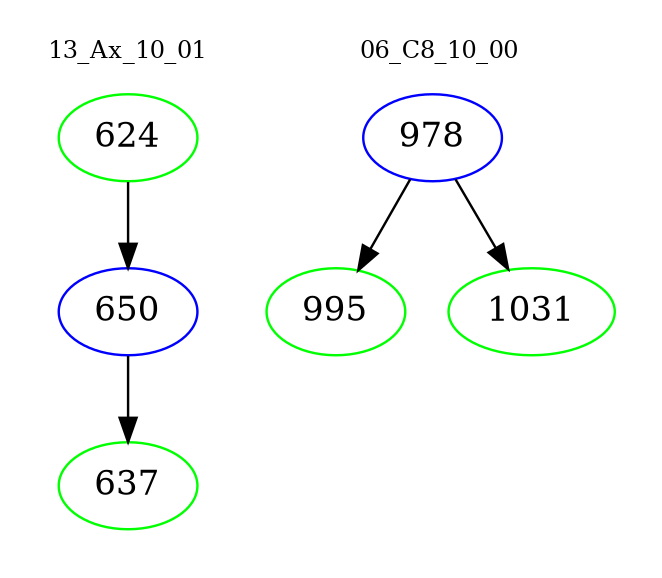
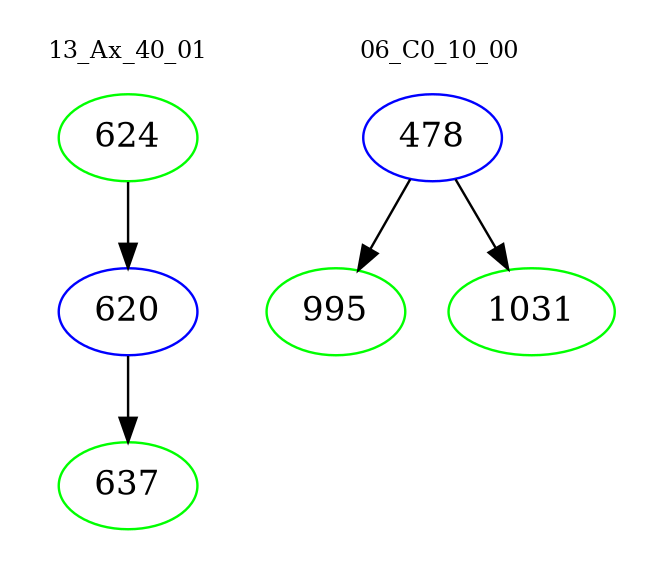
(128, 52) -> (128, 52)
(440, 52) -> (440, 52)
(433, 138) -> (433, 138)
(128, 312) -> (128, 312)
